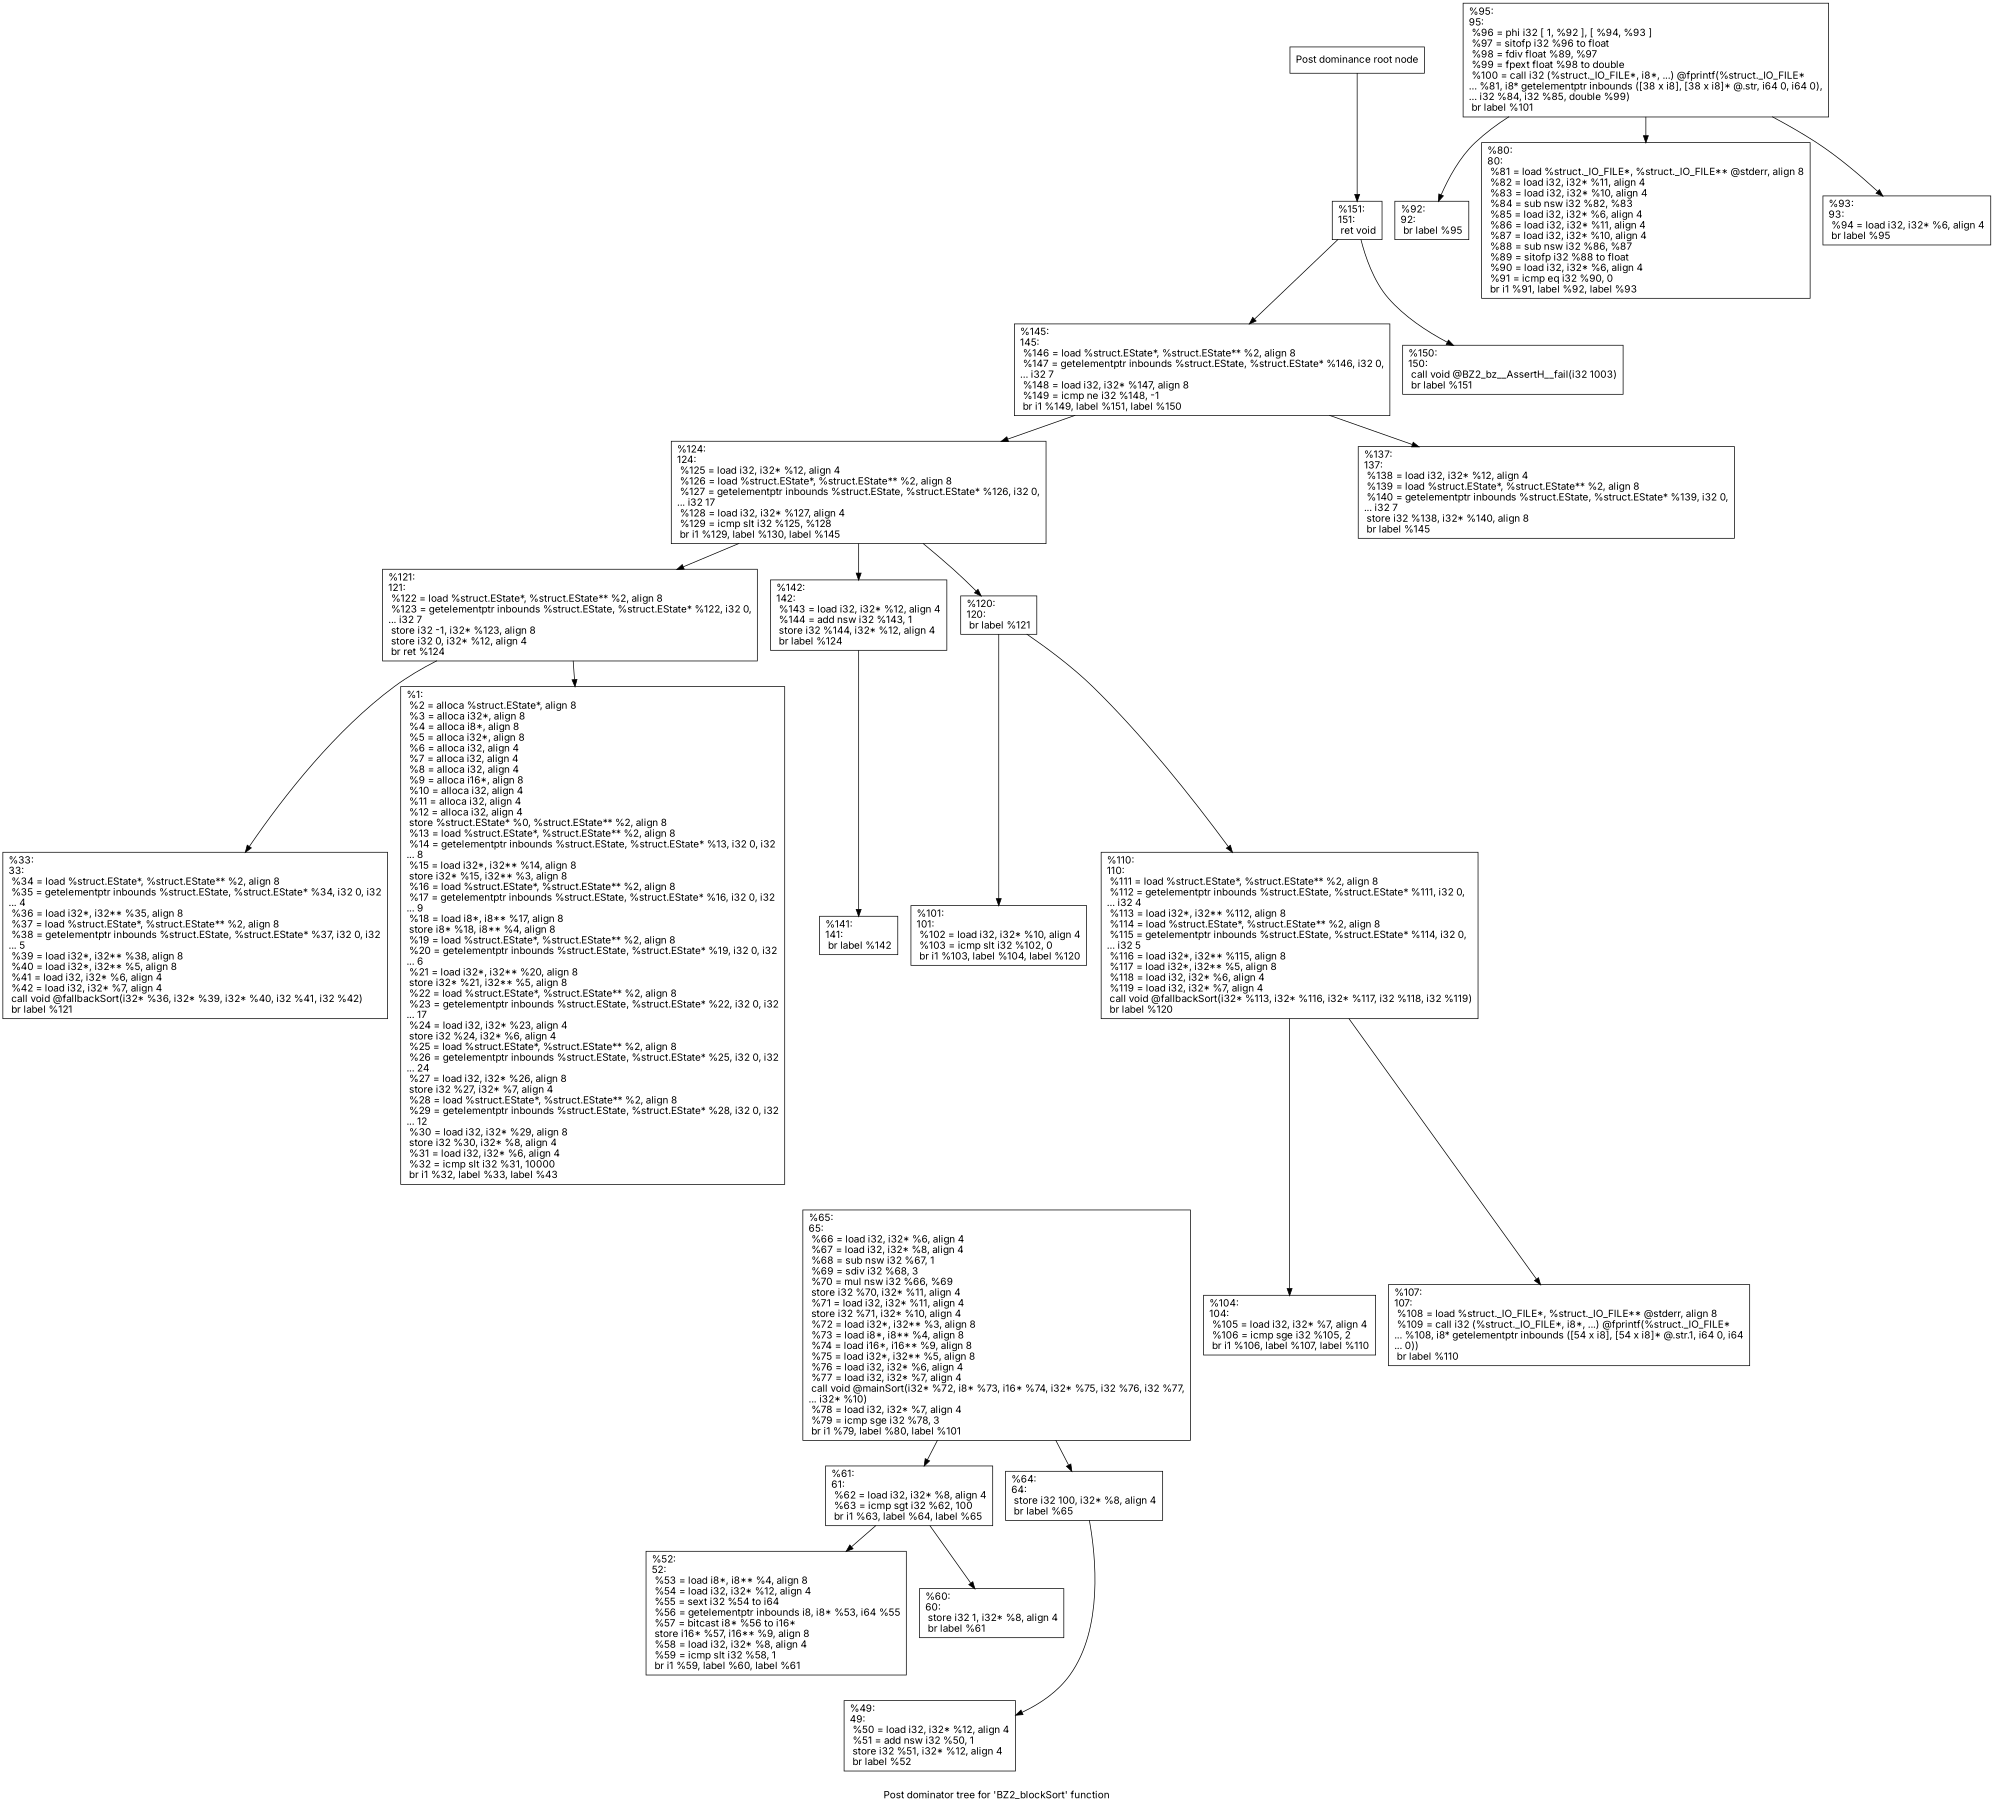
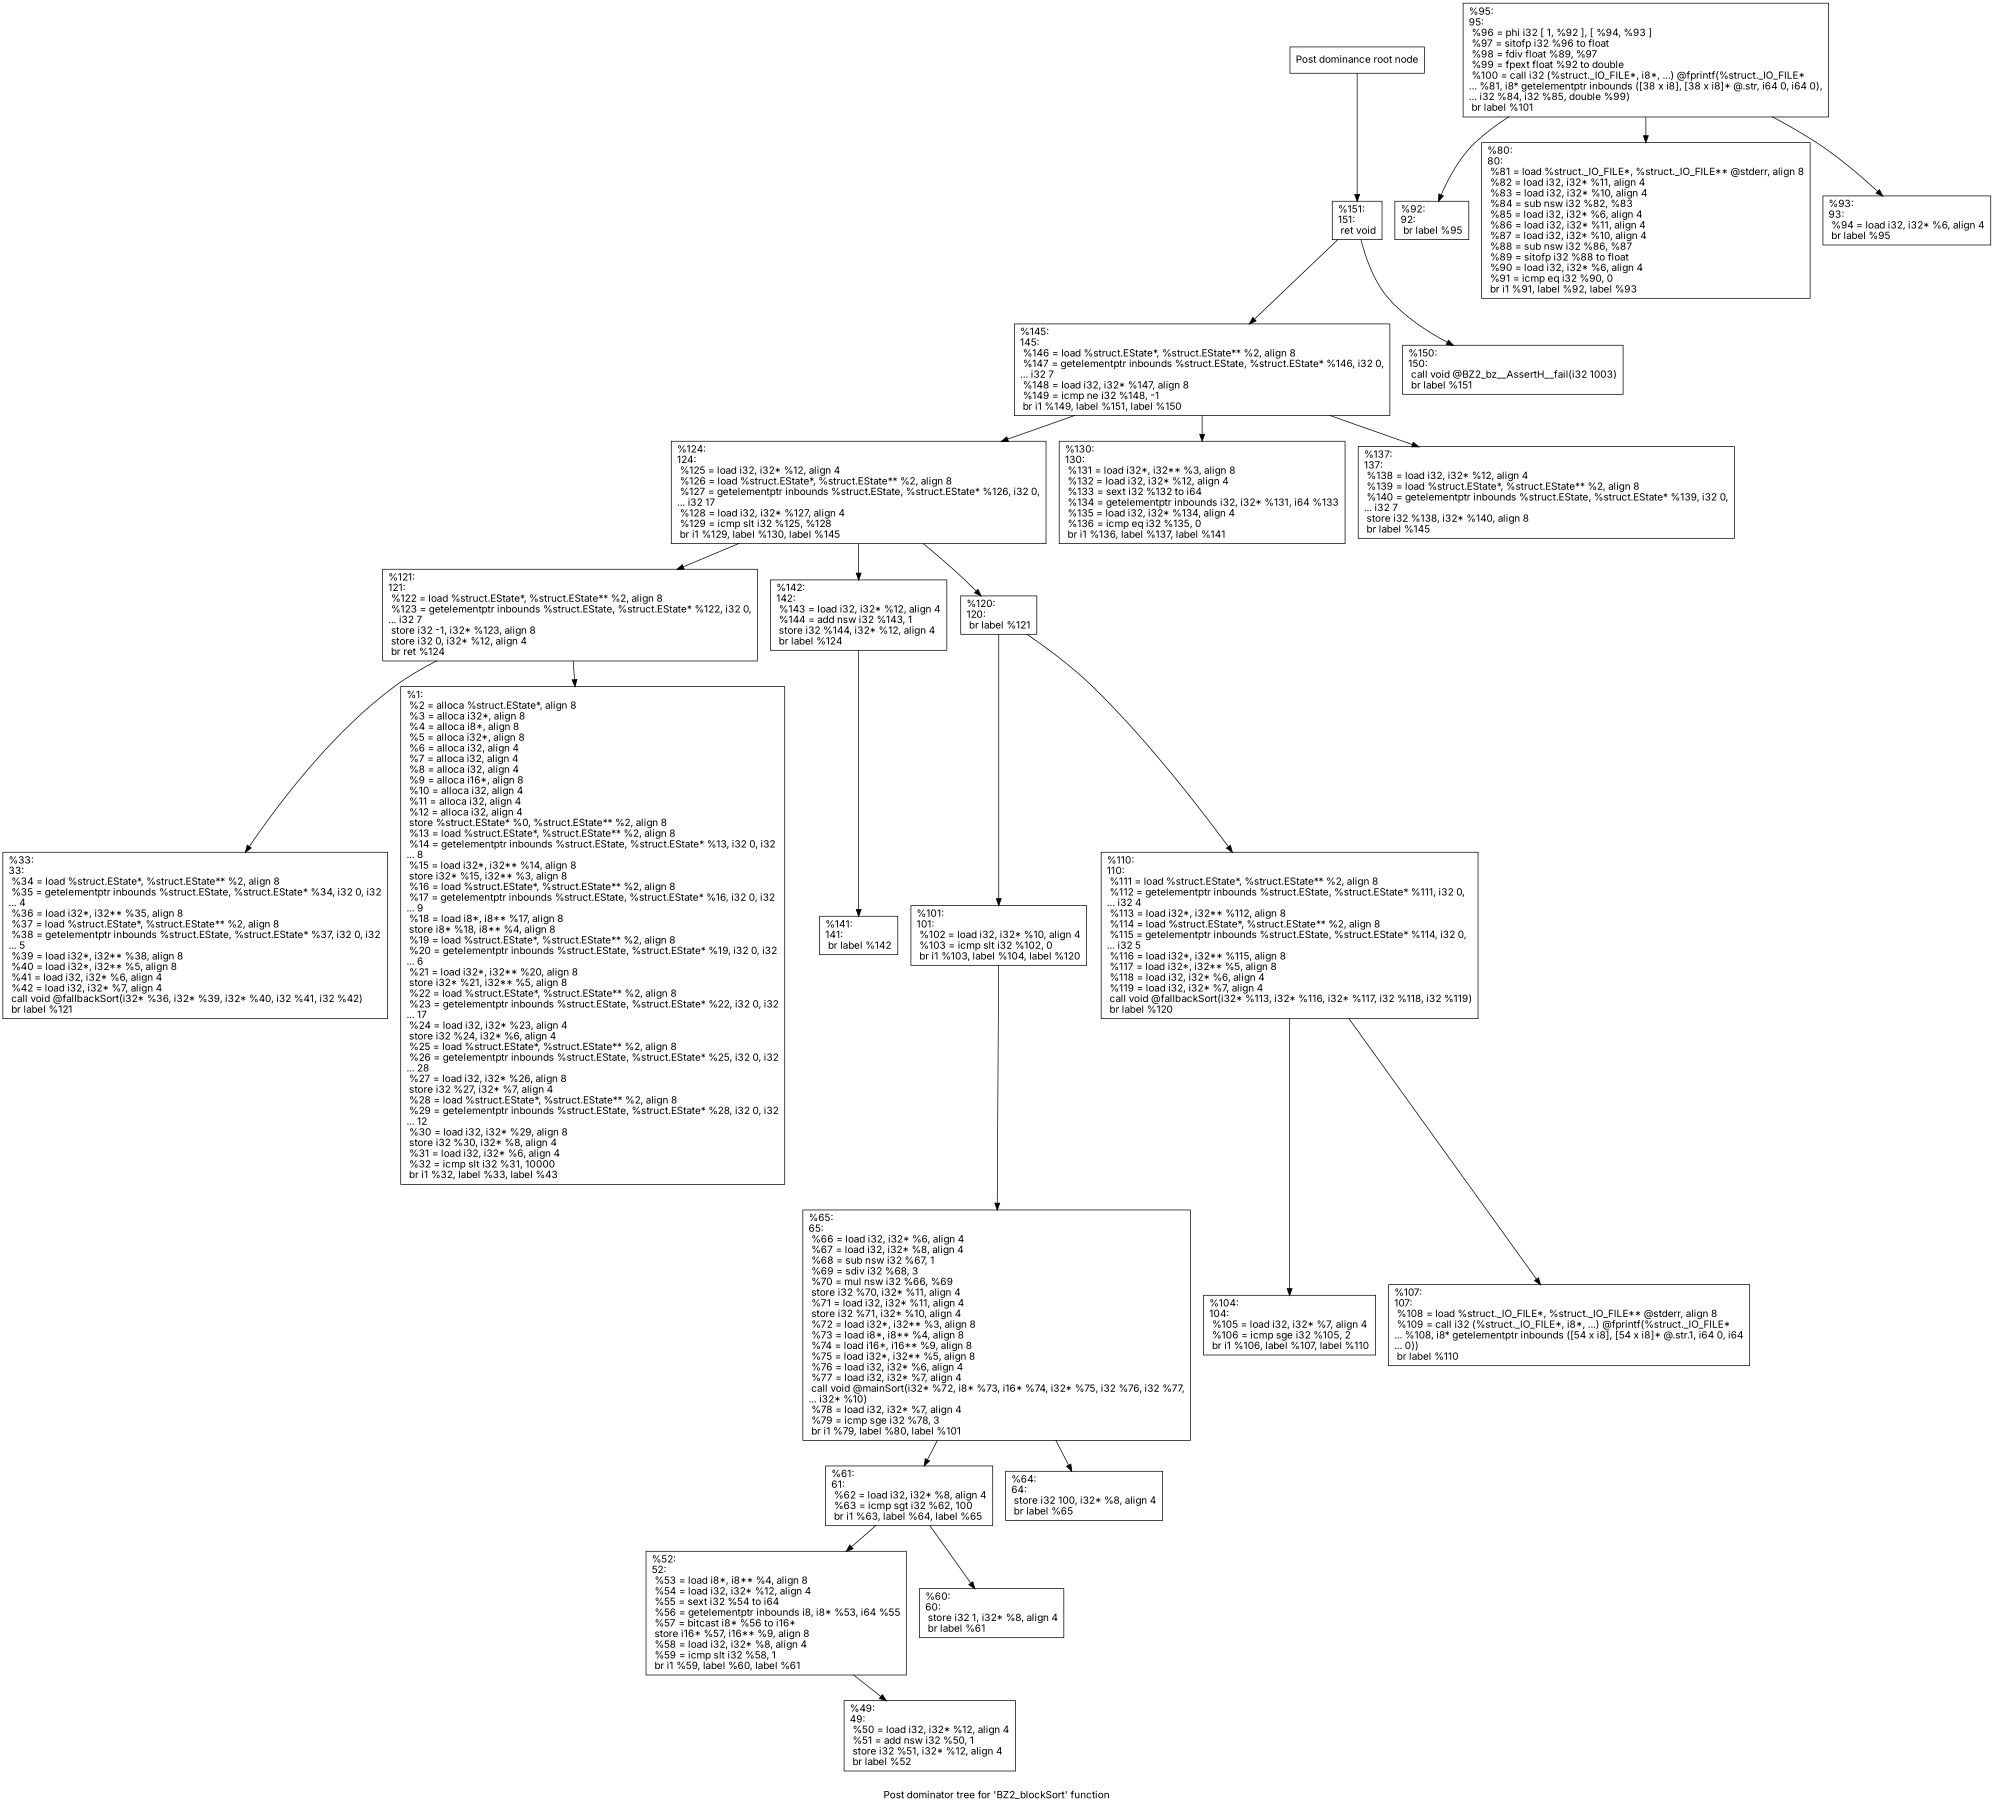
(1547, 65) -> (1547, 65)
none -> (1202, 492)
(418, 1068) -> (418, 1068)
none -> (998, 1084)
(1089, 1630) -> (867, 1686)
